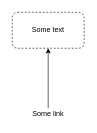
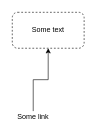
(48, 114) -> (33, 117)
